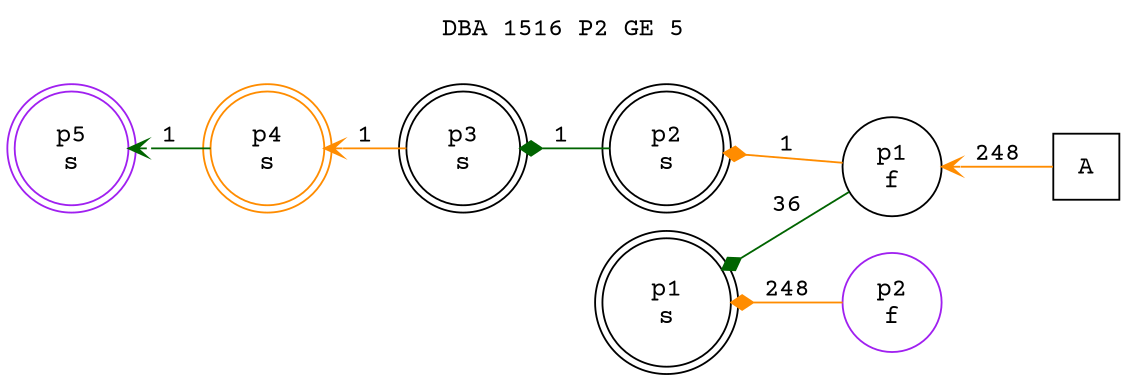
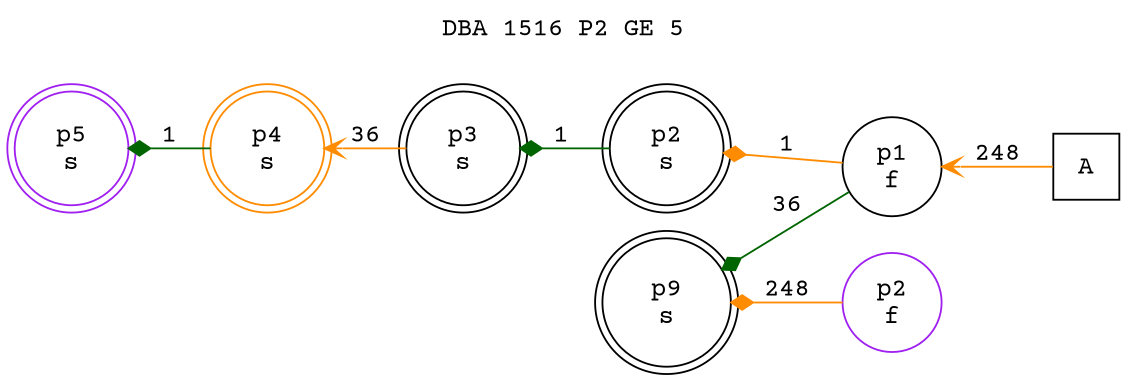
(365, 135) -> (365, 135)
(181, 148) -> (181, 148)
(667, 302) -> (667, 302)
